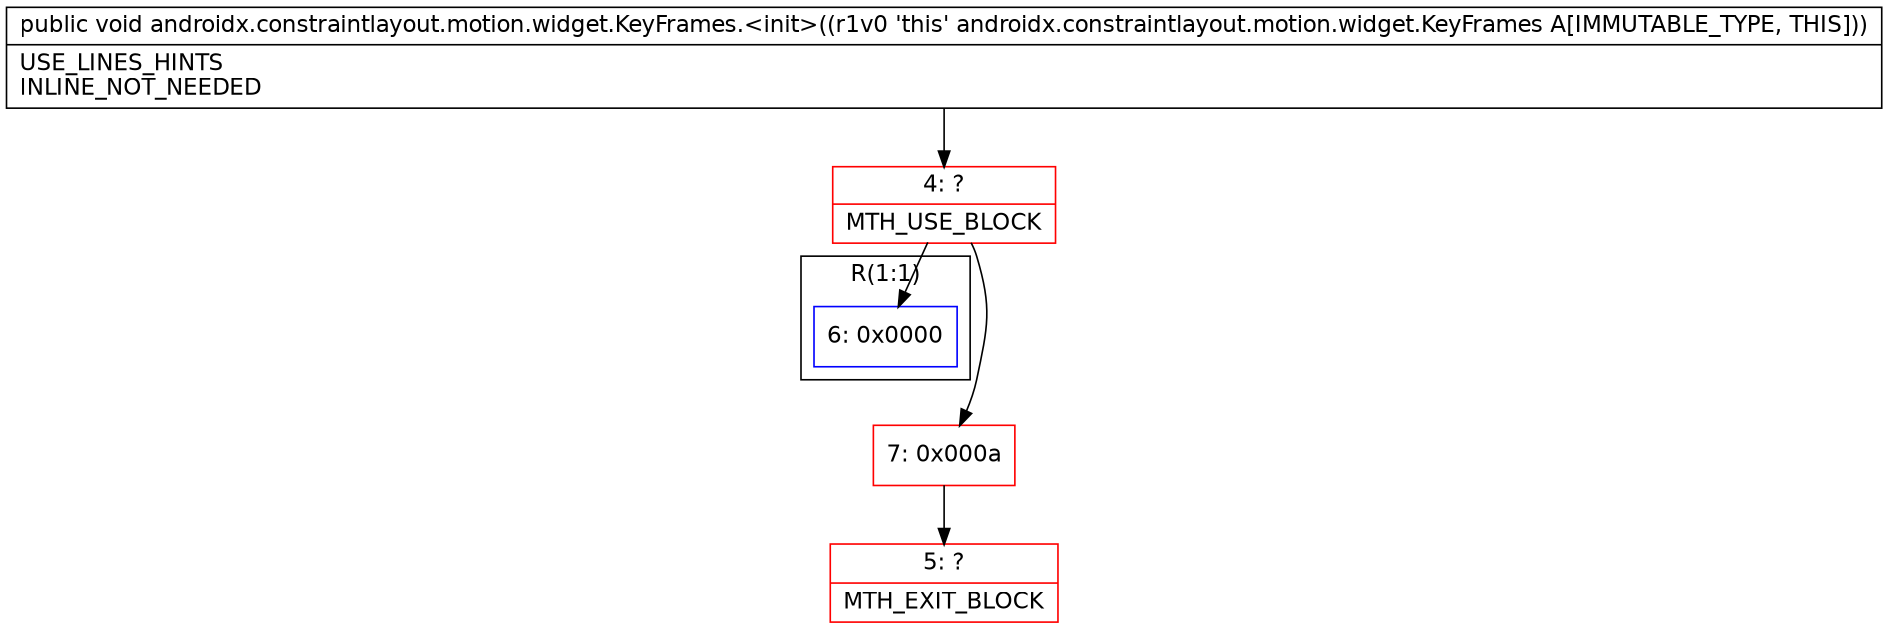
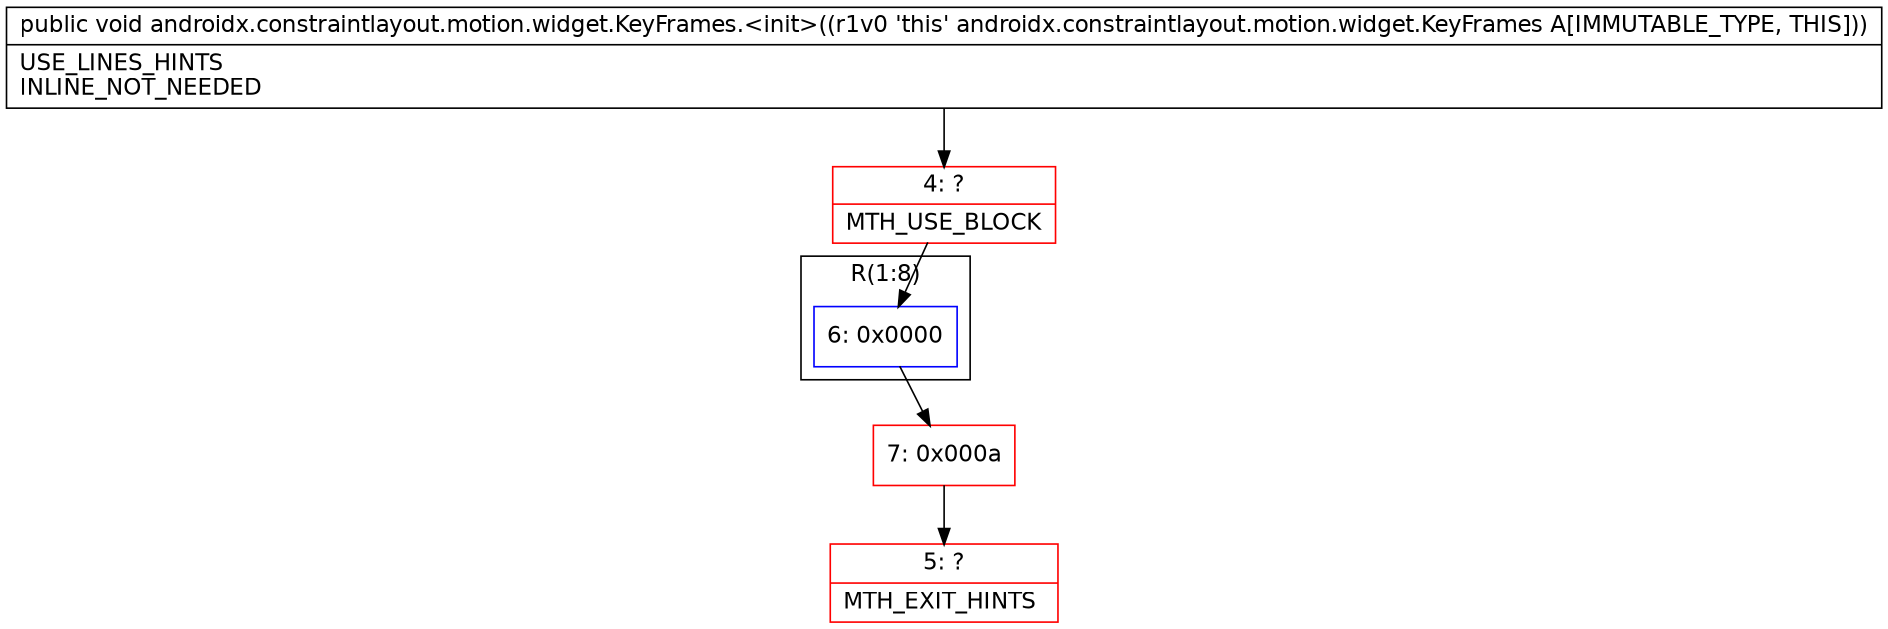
(886, 275) -> (886, 275)
(986, 327) -> (912, 390)
(944, 602) -> (940, 602)
